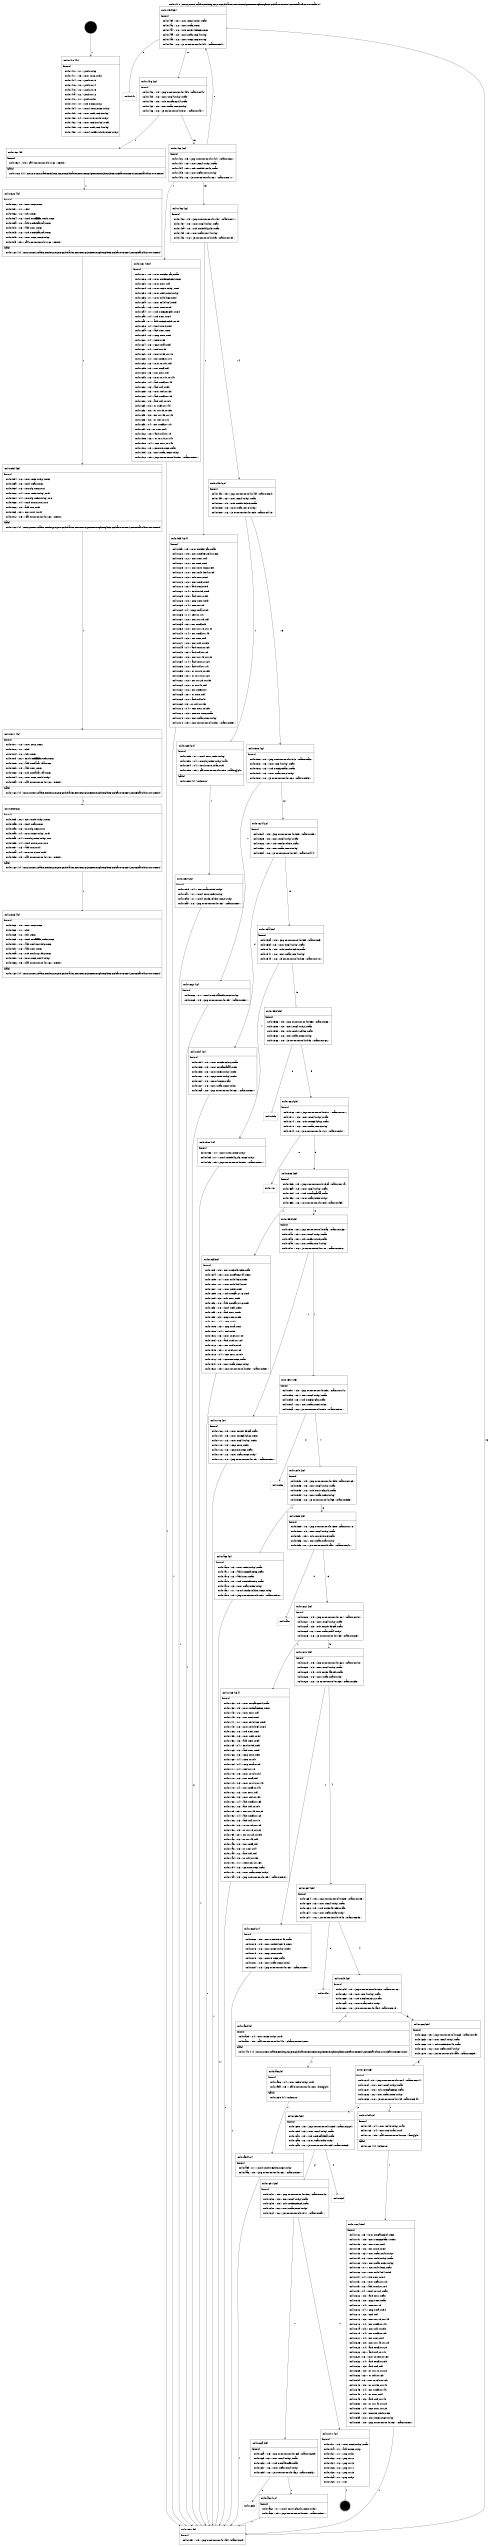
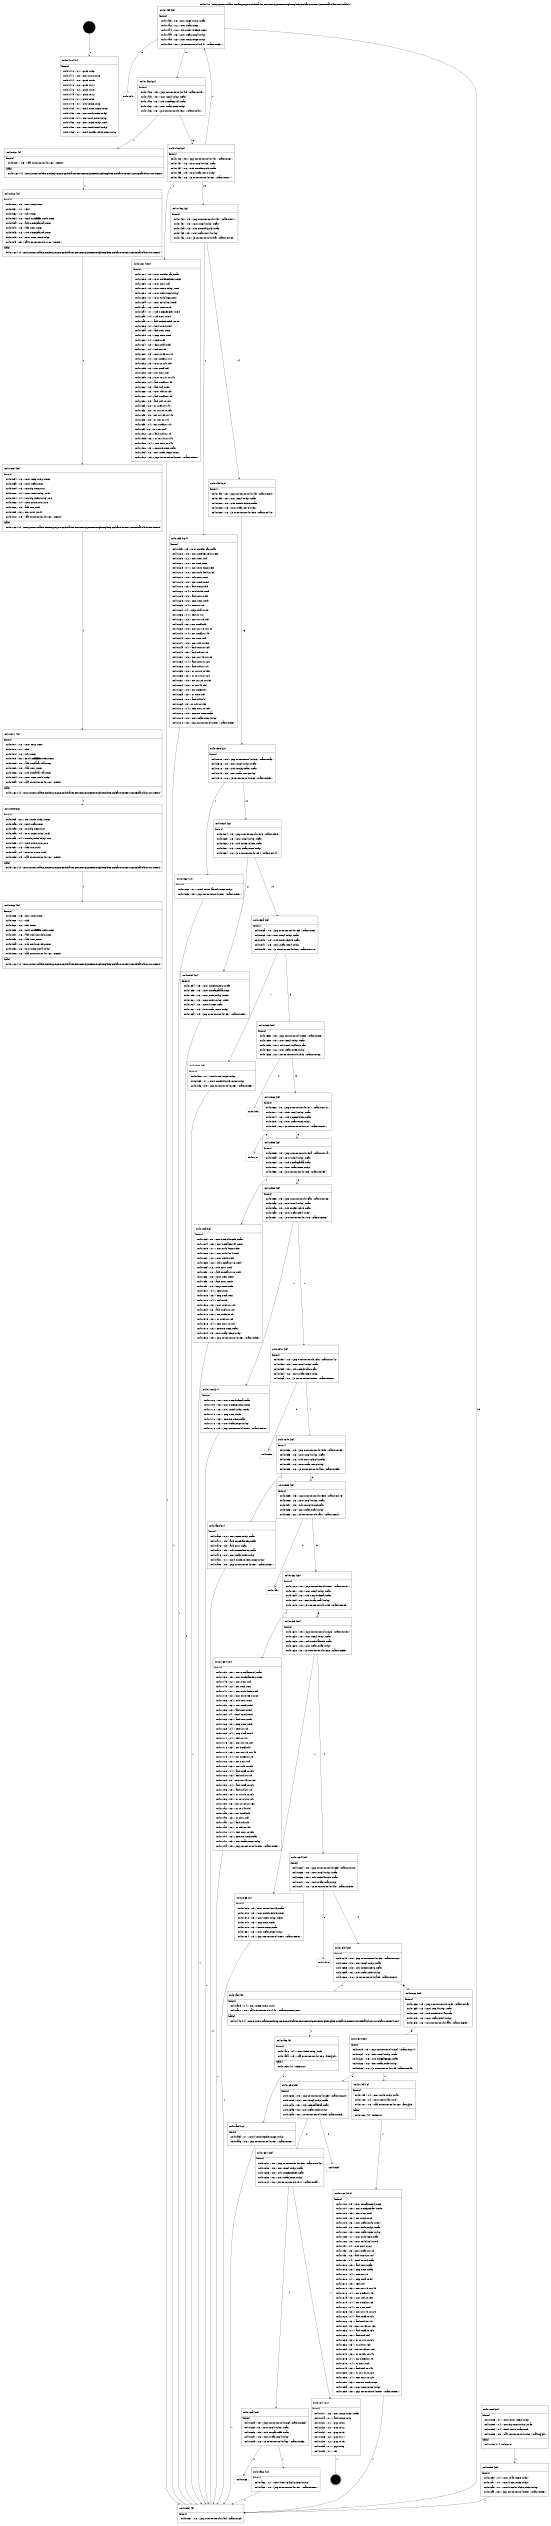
(254, 630) -> none
(179, 1717) -> (369, 2509)
